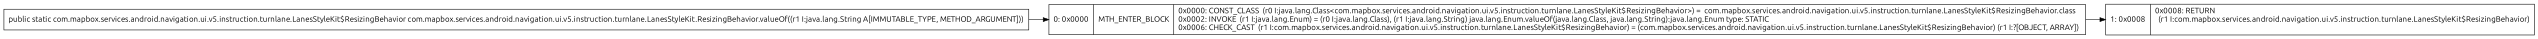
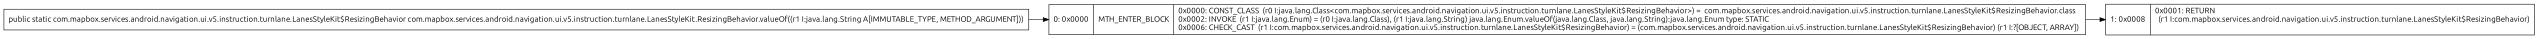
(2187, 11) -> (2187, 11)
